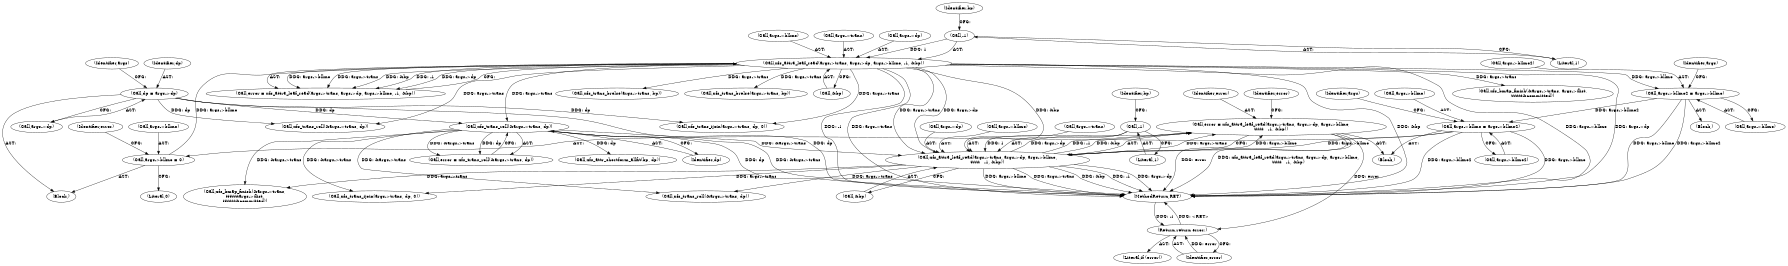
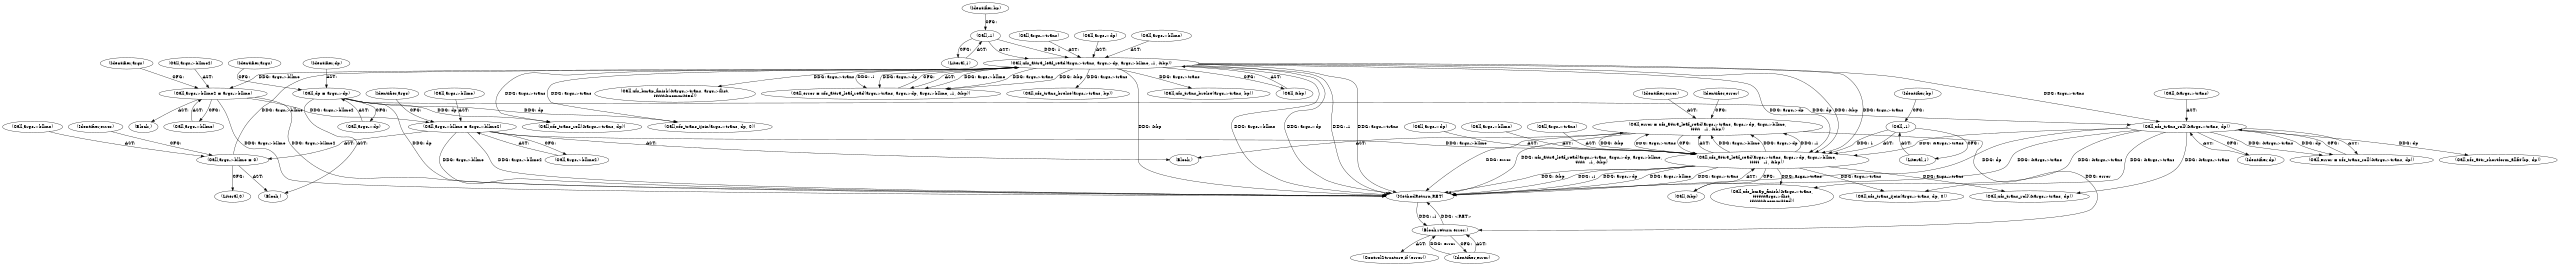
none -> (2187, 94)
(1183, 230) -> (1445, 230)
(1142, 258) -> (1395, 258)
